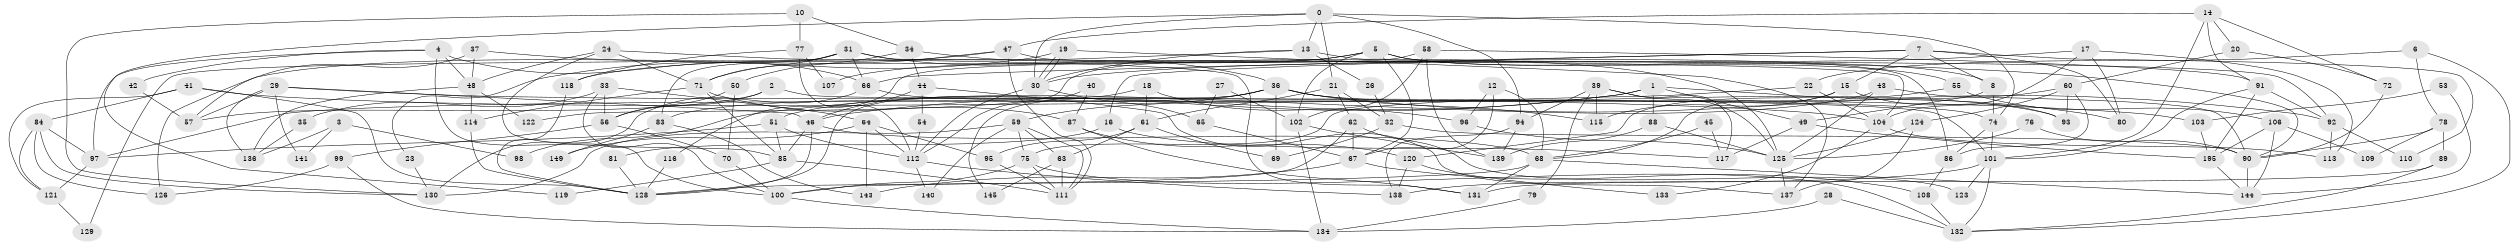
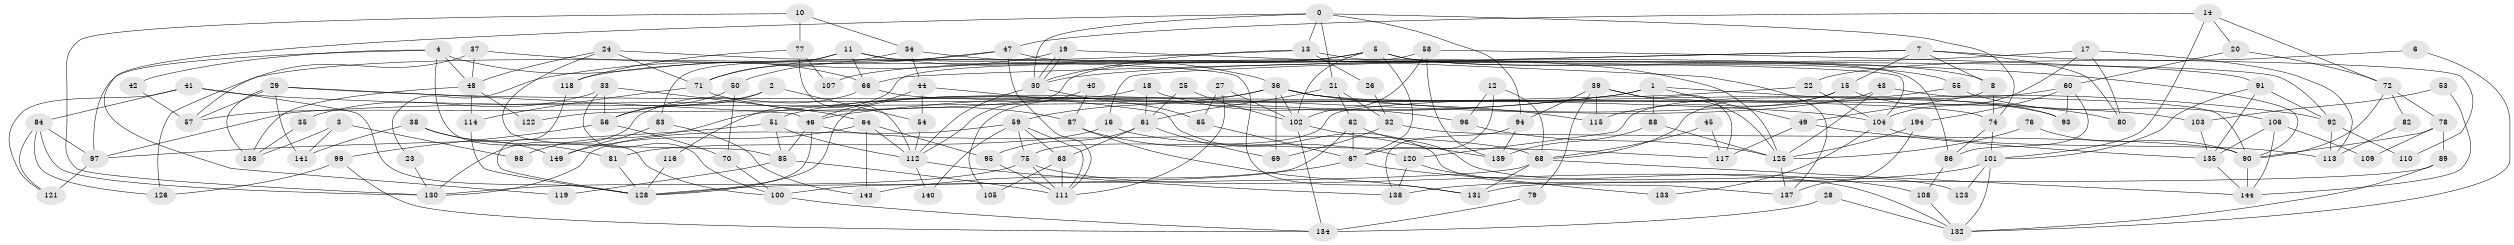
(849, 50) -> (849, 50)
(2213, 51) -> none
none -> (1184, 86)
(2423, 88) -> (2416, 104)
(1391, 99) -> (847, 104)
(967, 101) -> (1286, 104)
none -> (414, 123)
(741, 123) -> none
(1917, 123) -> (1917, 123)
none -> (2407, 123)
(2210, 159) -> (2210, 159)
none -> (1172, 170)
(904, 182) -> (717, 185)
(991, 196) -> (991, 196)
(87, 232) -> none
